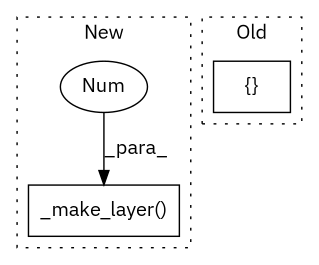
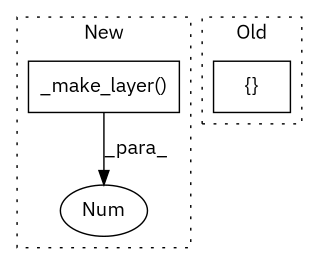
(104, 142) -> (104, 142)
